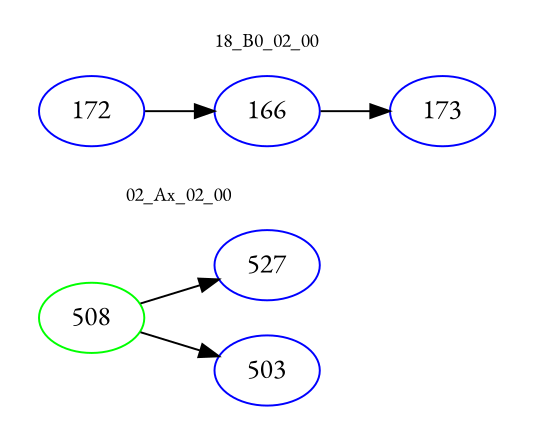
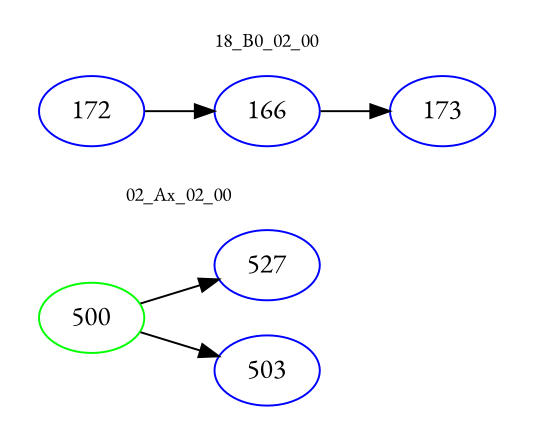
(92, 318) -> (92, 318)
